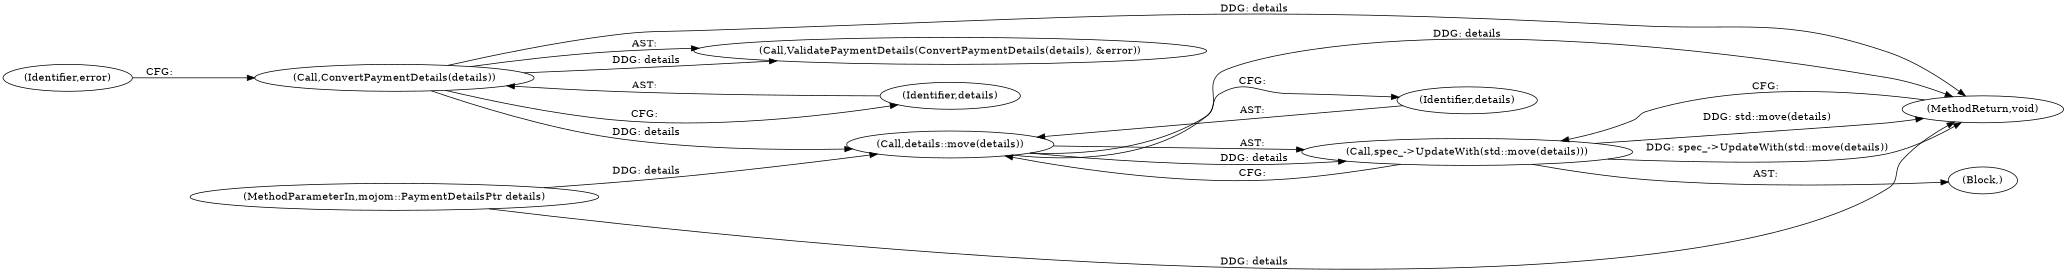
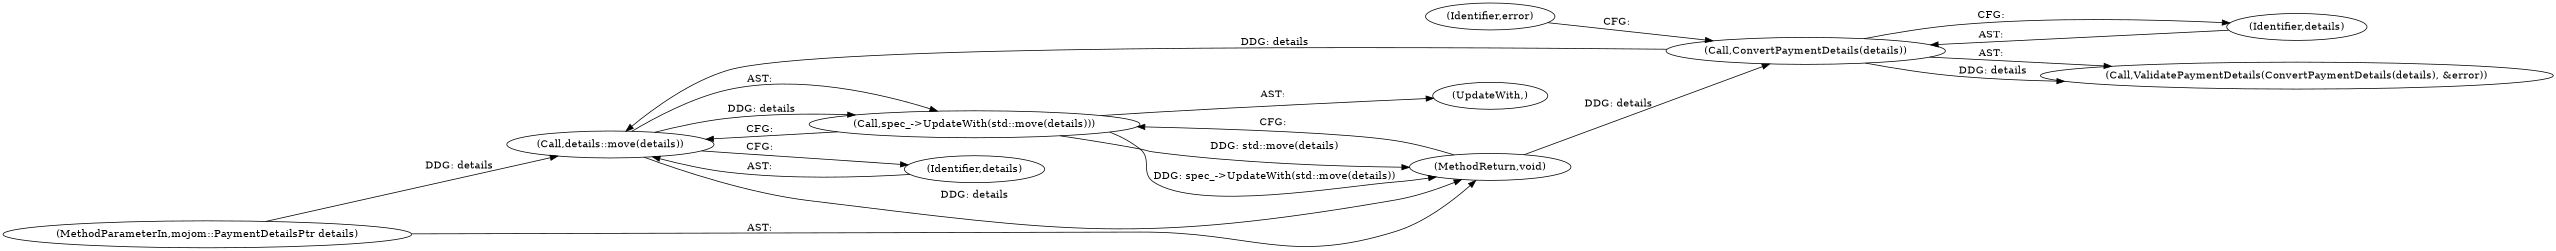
(1209, 14) -> (1643, 111)
(1983, 180) -> (1490, 96)
(1254, 262) -> (762, 228)
